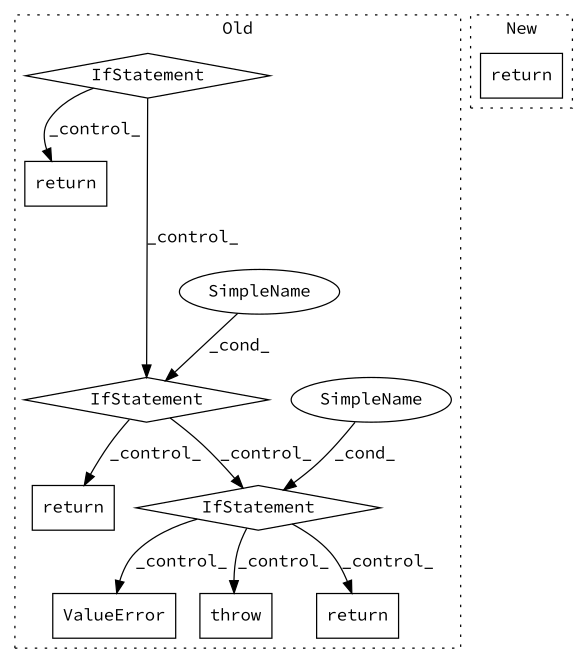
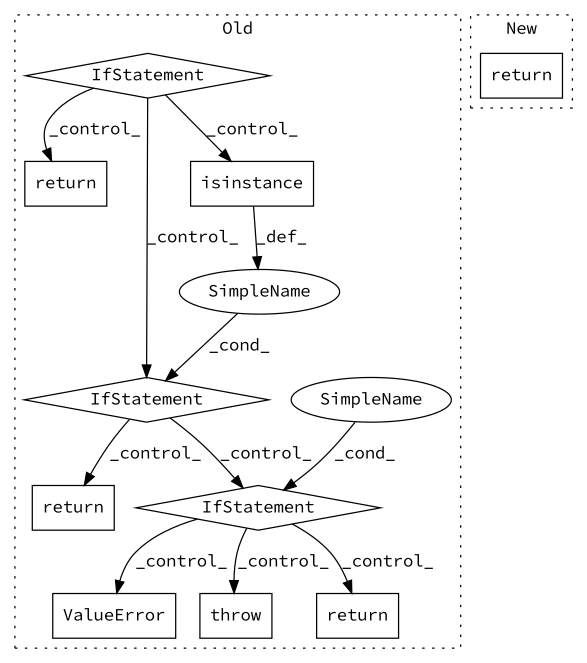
none -> (252, 184)
